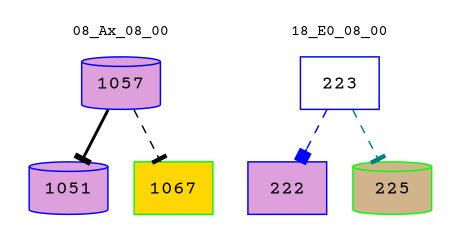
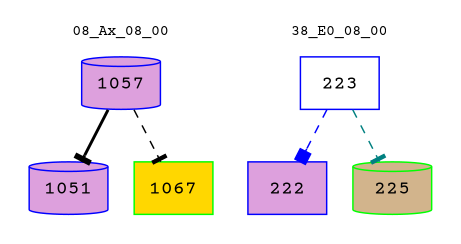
(340, 31) -> (340, 31)
